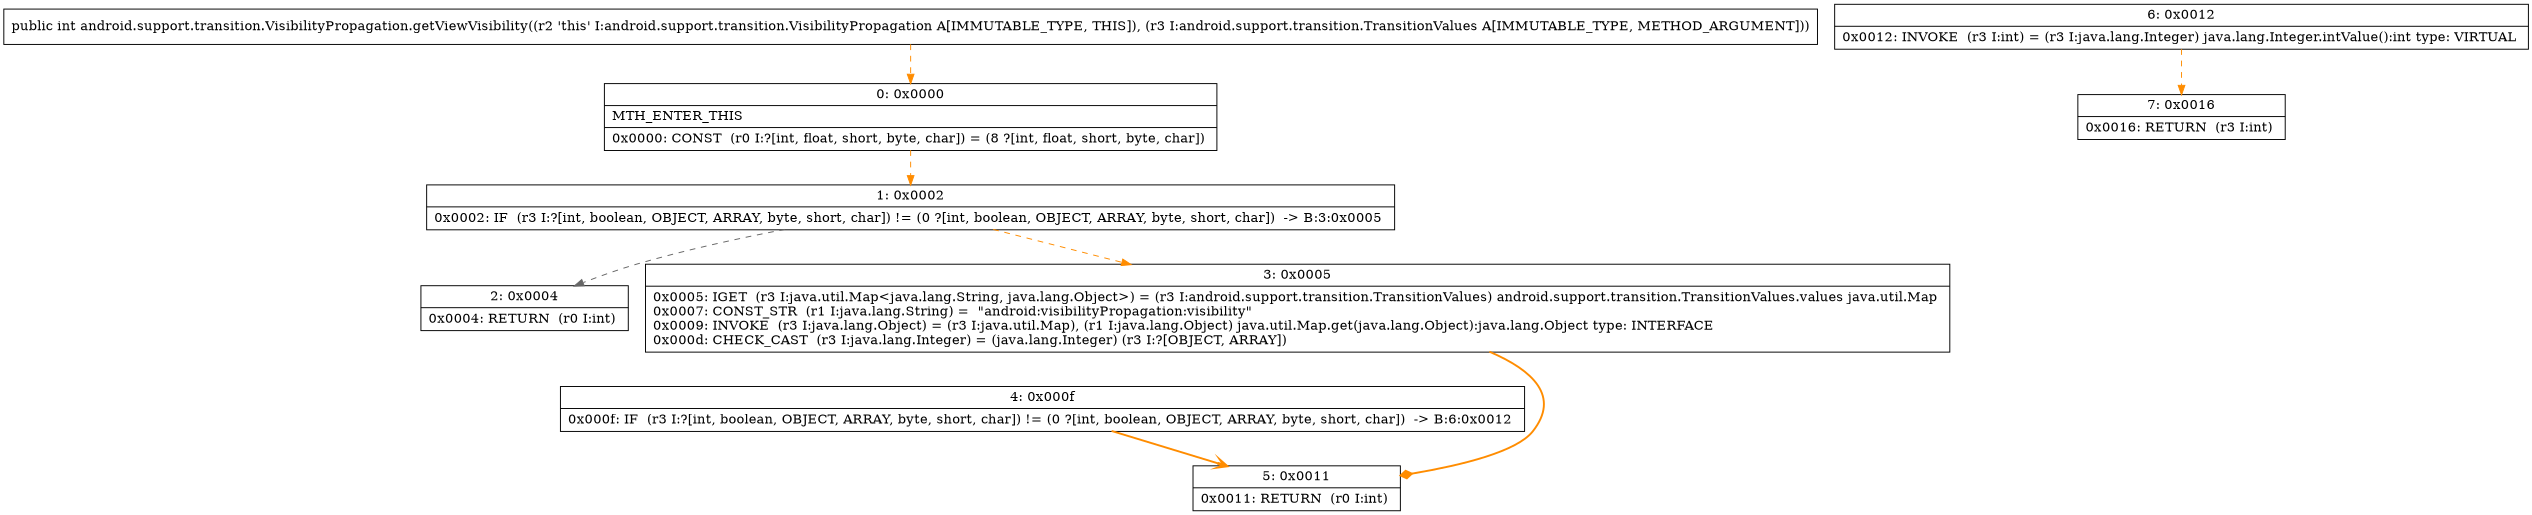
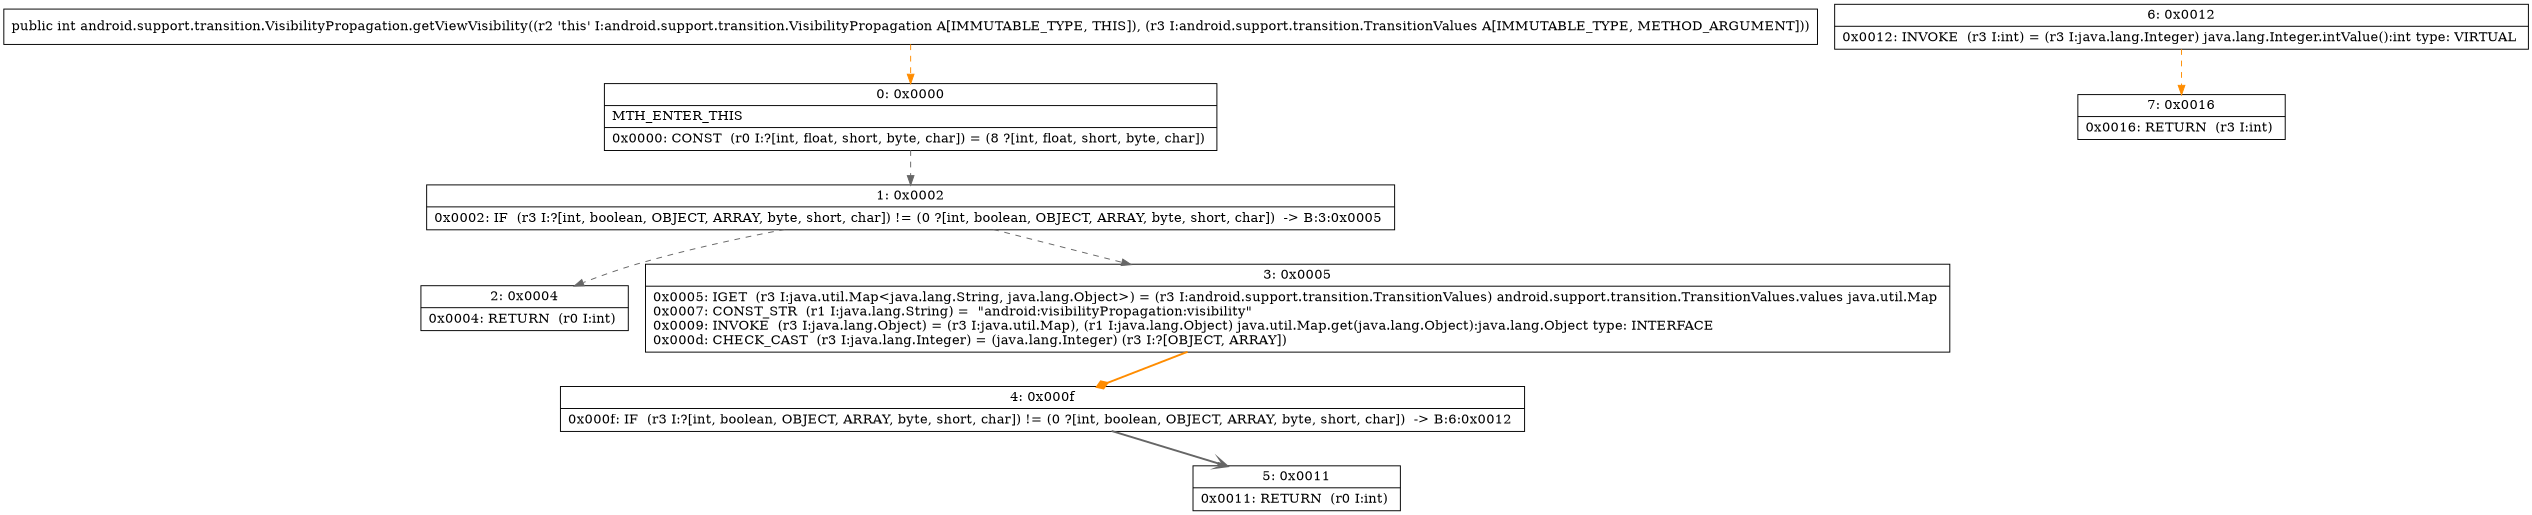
(911, 163) -> (911, 163)
(1057, 246) -> (1057, 246)
(1525, 438) -> (1148, 367)
(1165, 447) -> (1165, 447)
